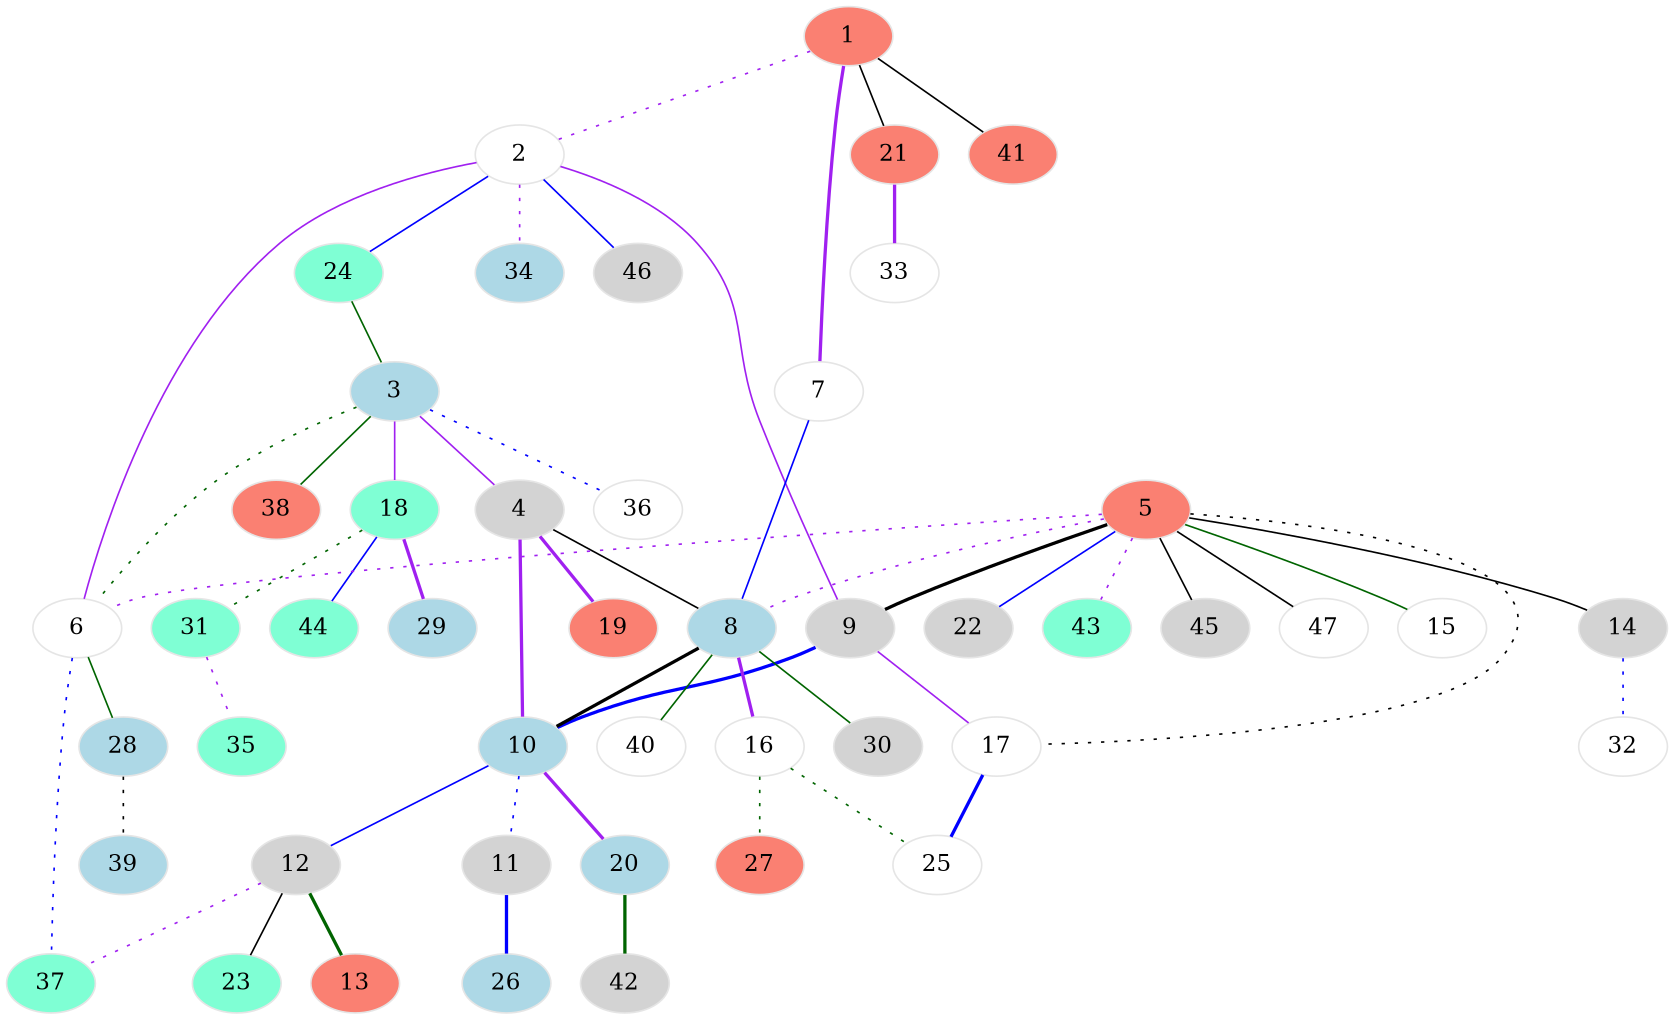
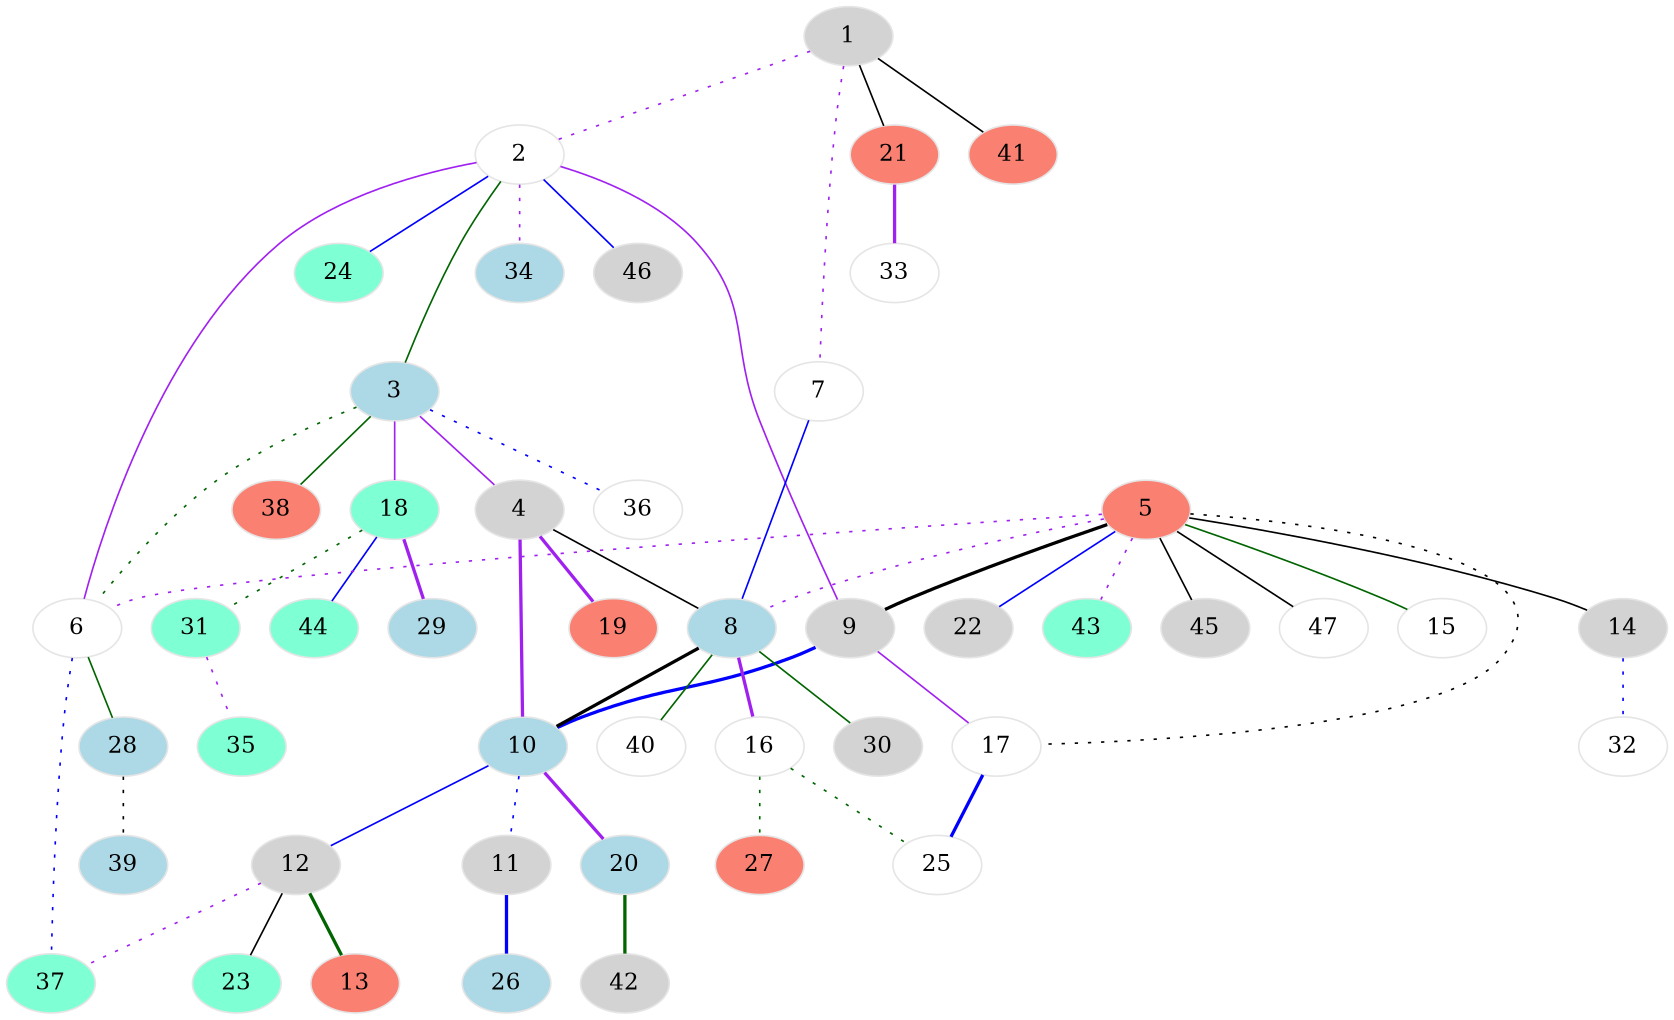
(849, 36) -> (849, 36)
(828, 213) -> (828, 213)
(367, 332) -> (447, 269)
